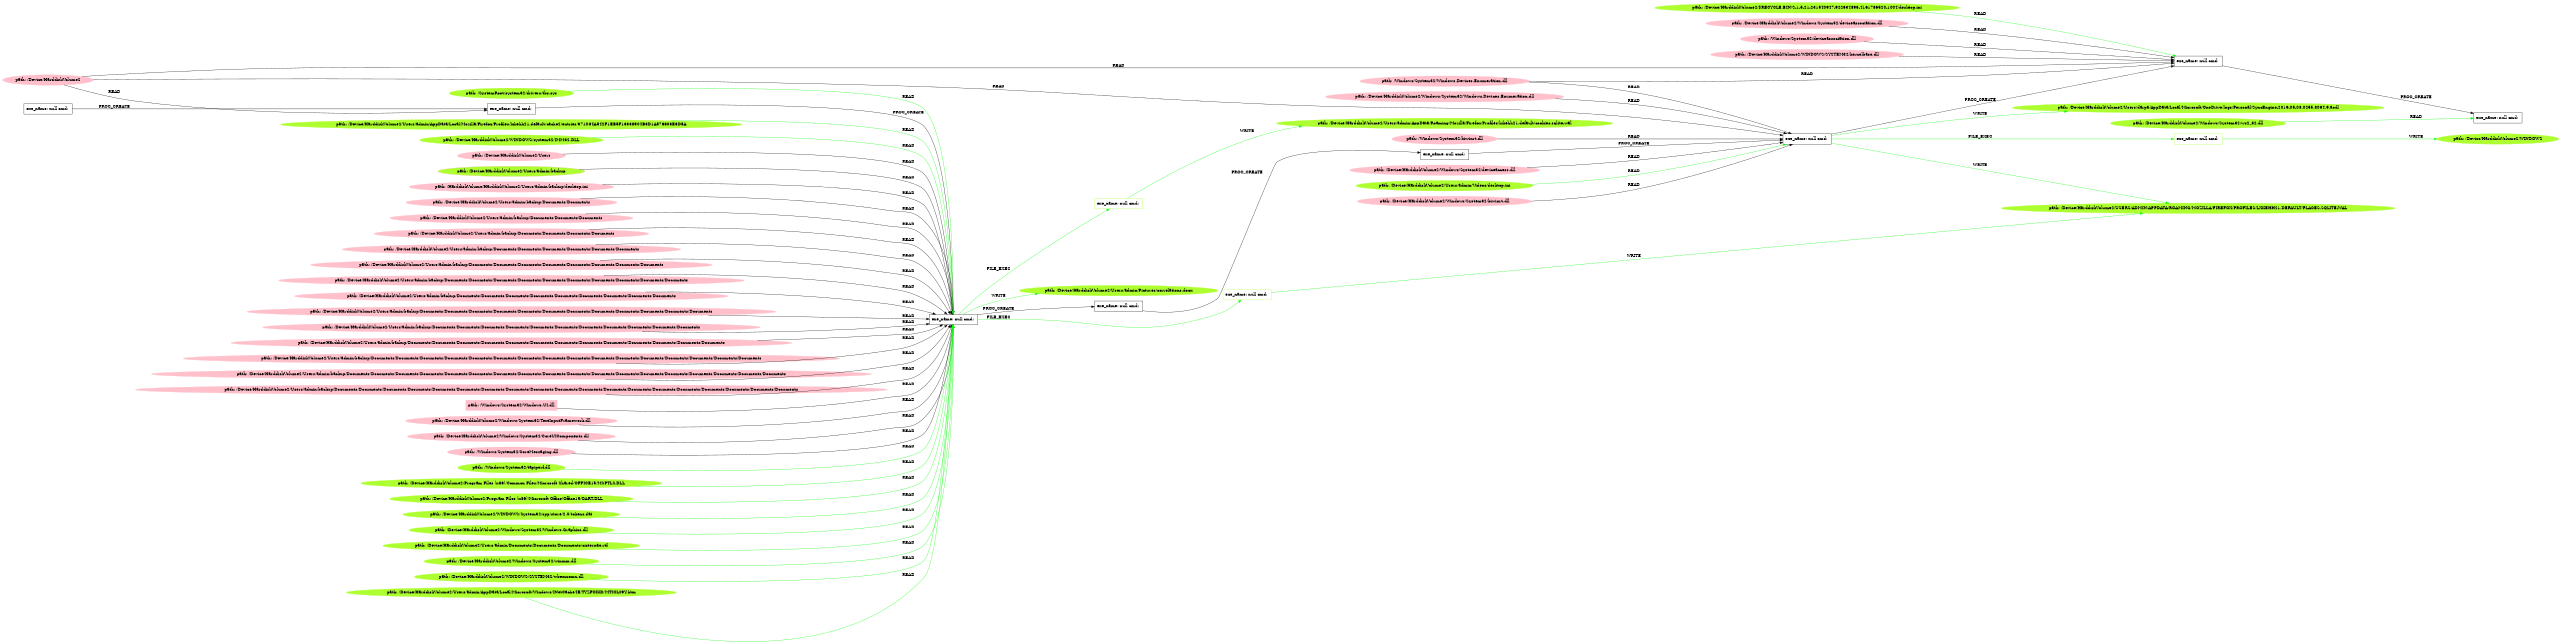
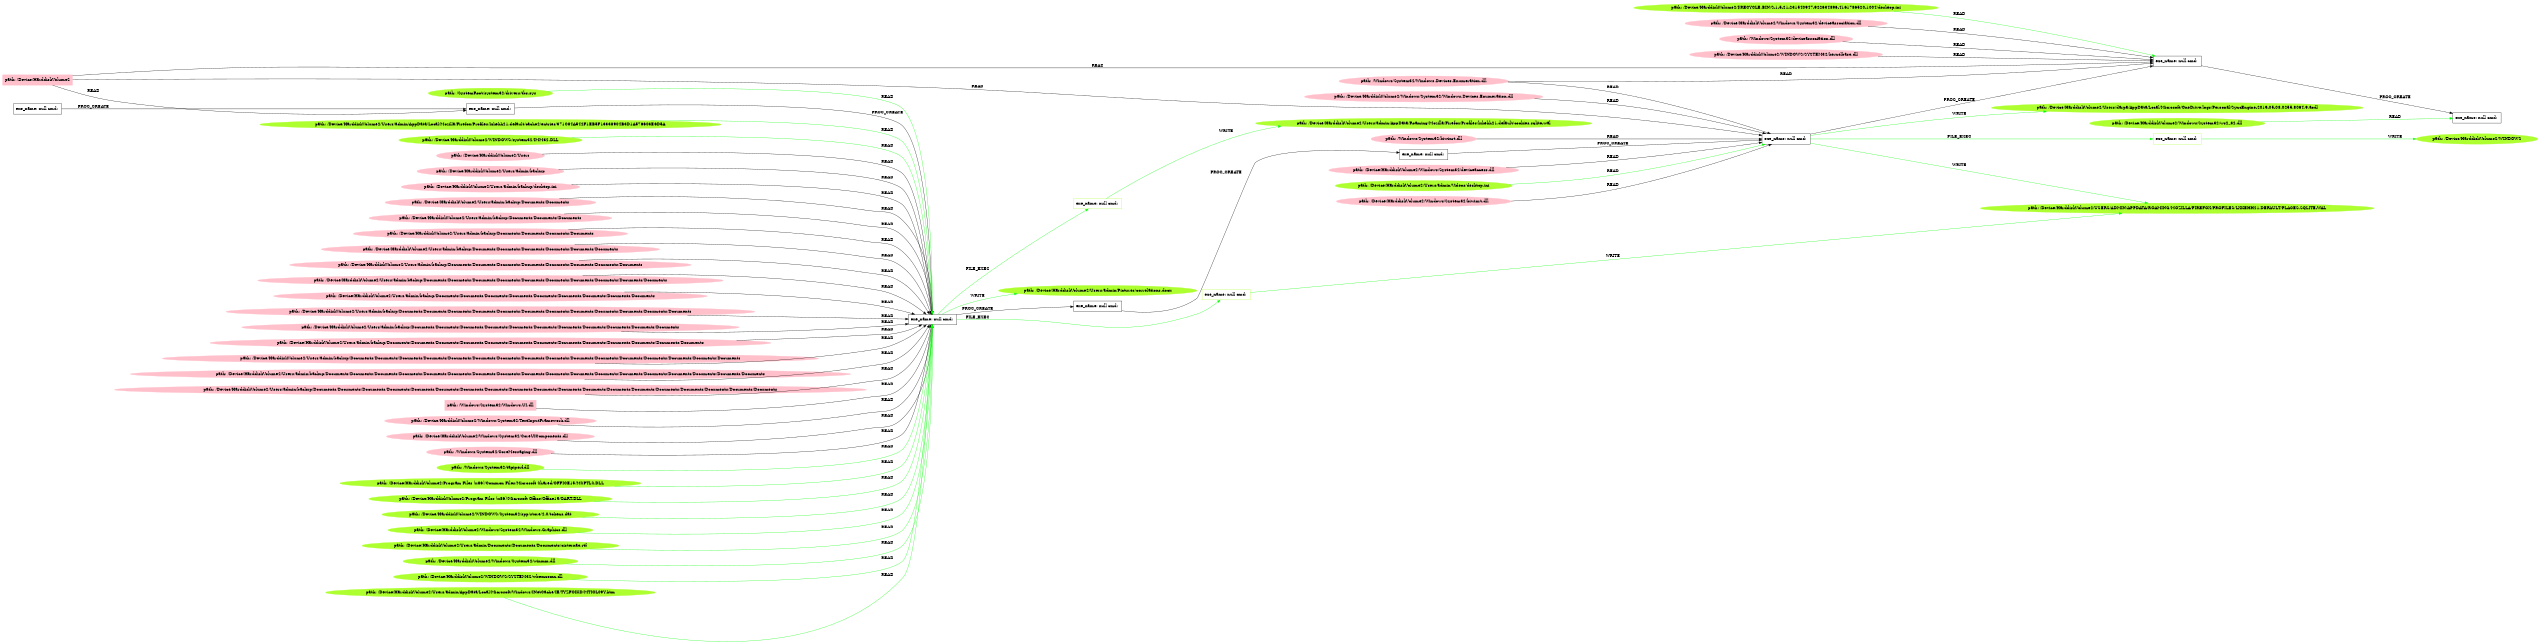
(48, 80) -> (38, 80)
(511, 171) -> (490, 171)
(511, 187) -> (490, 187)
